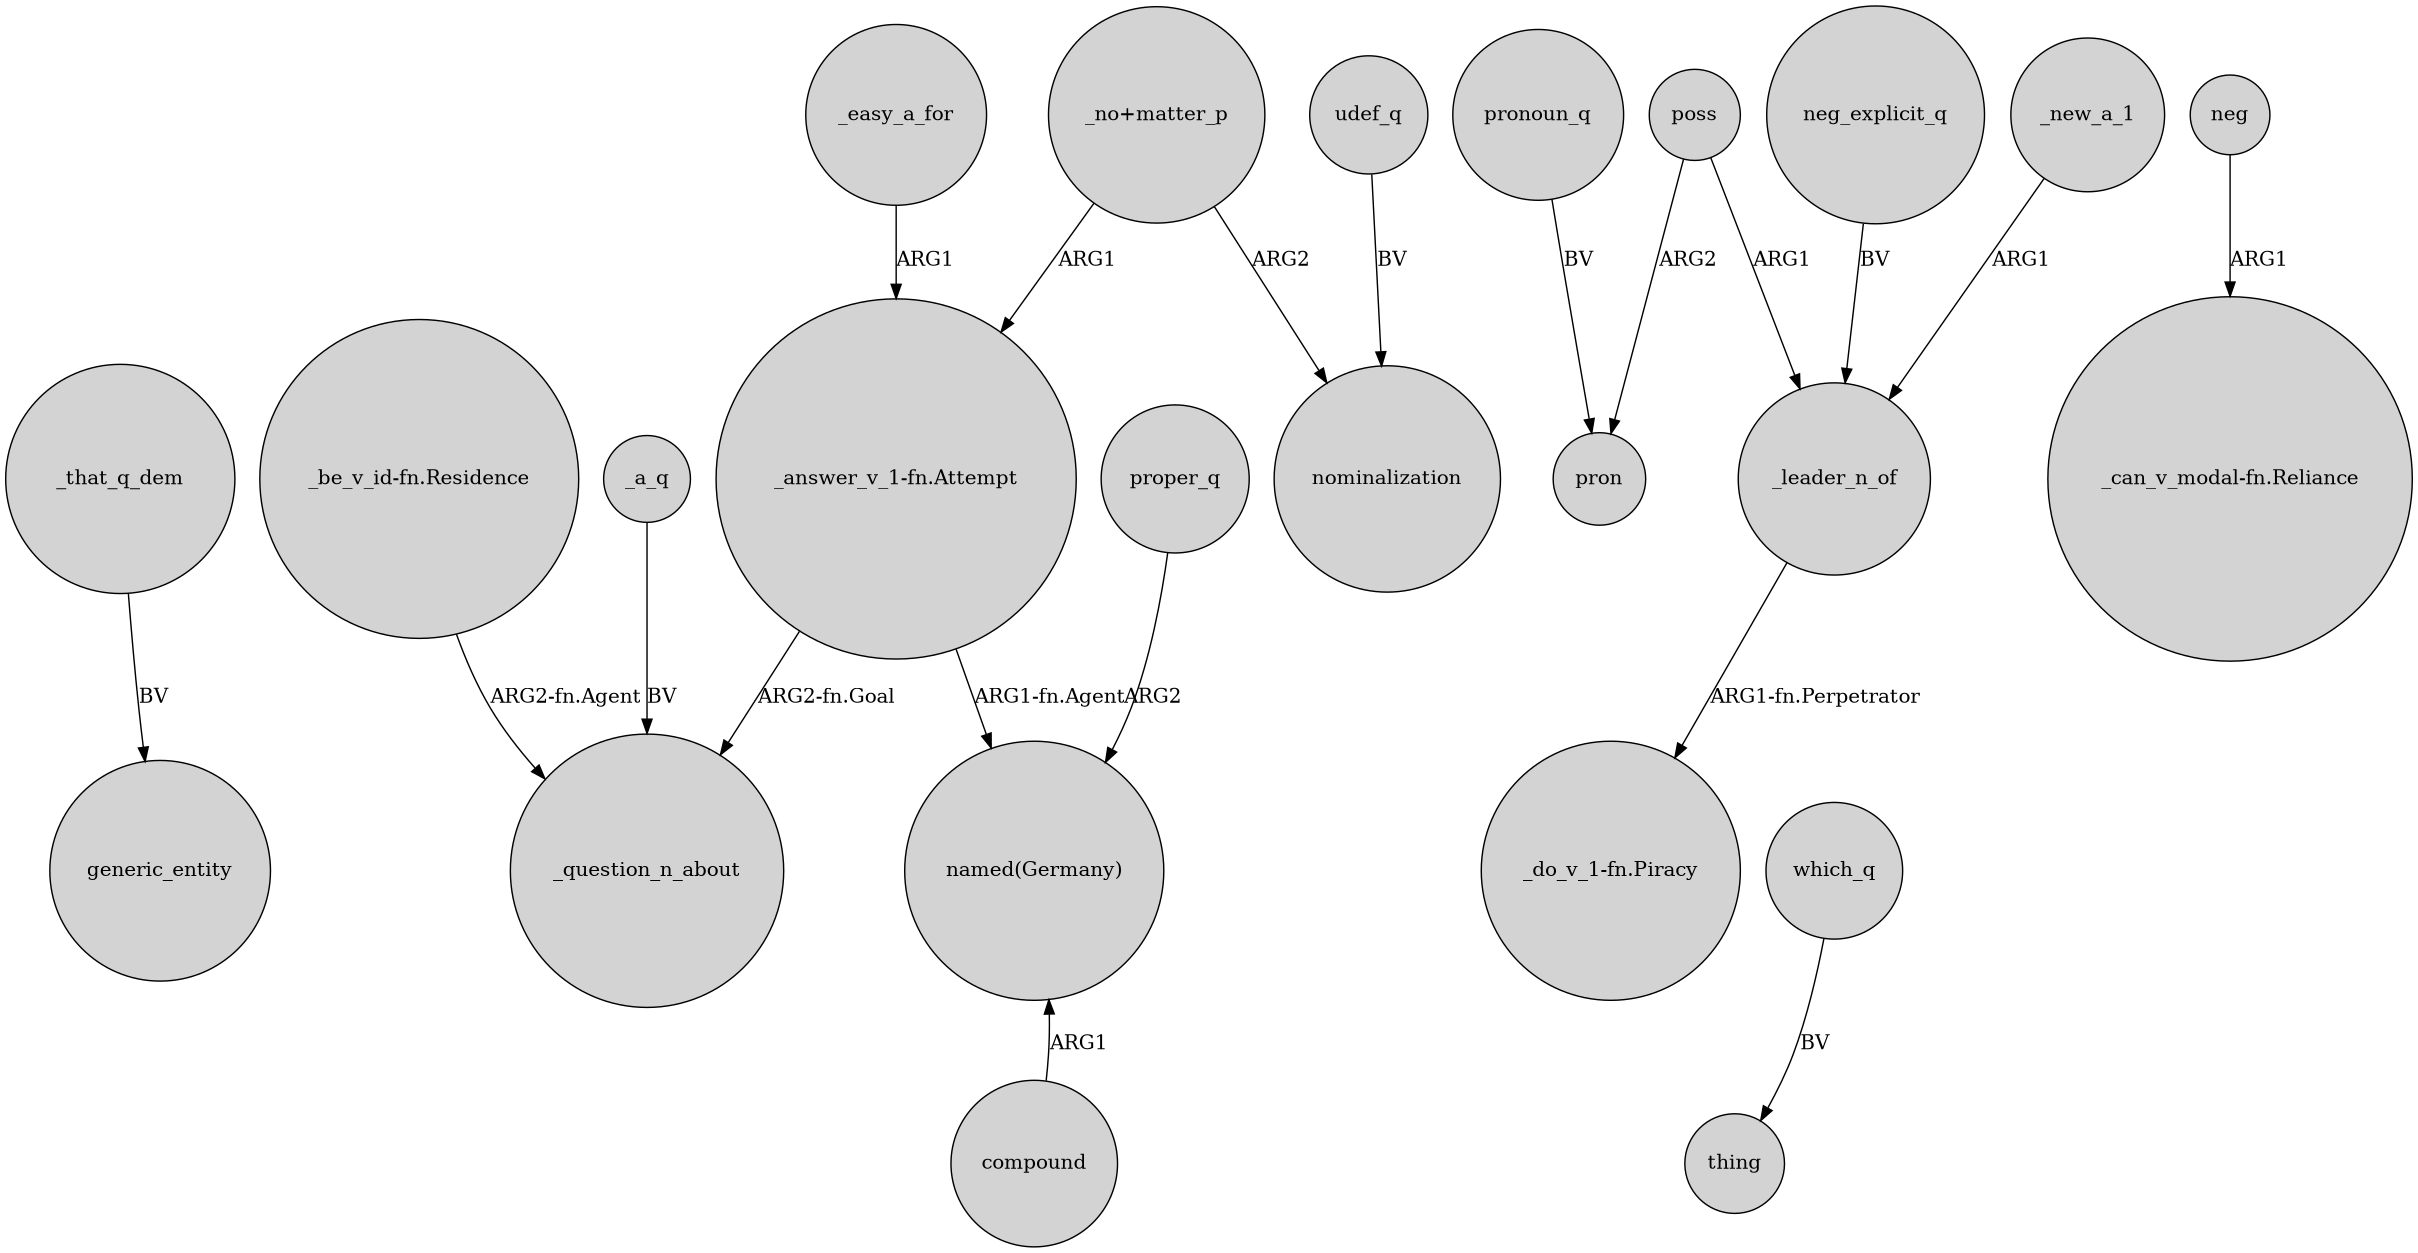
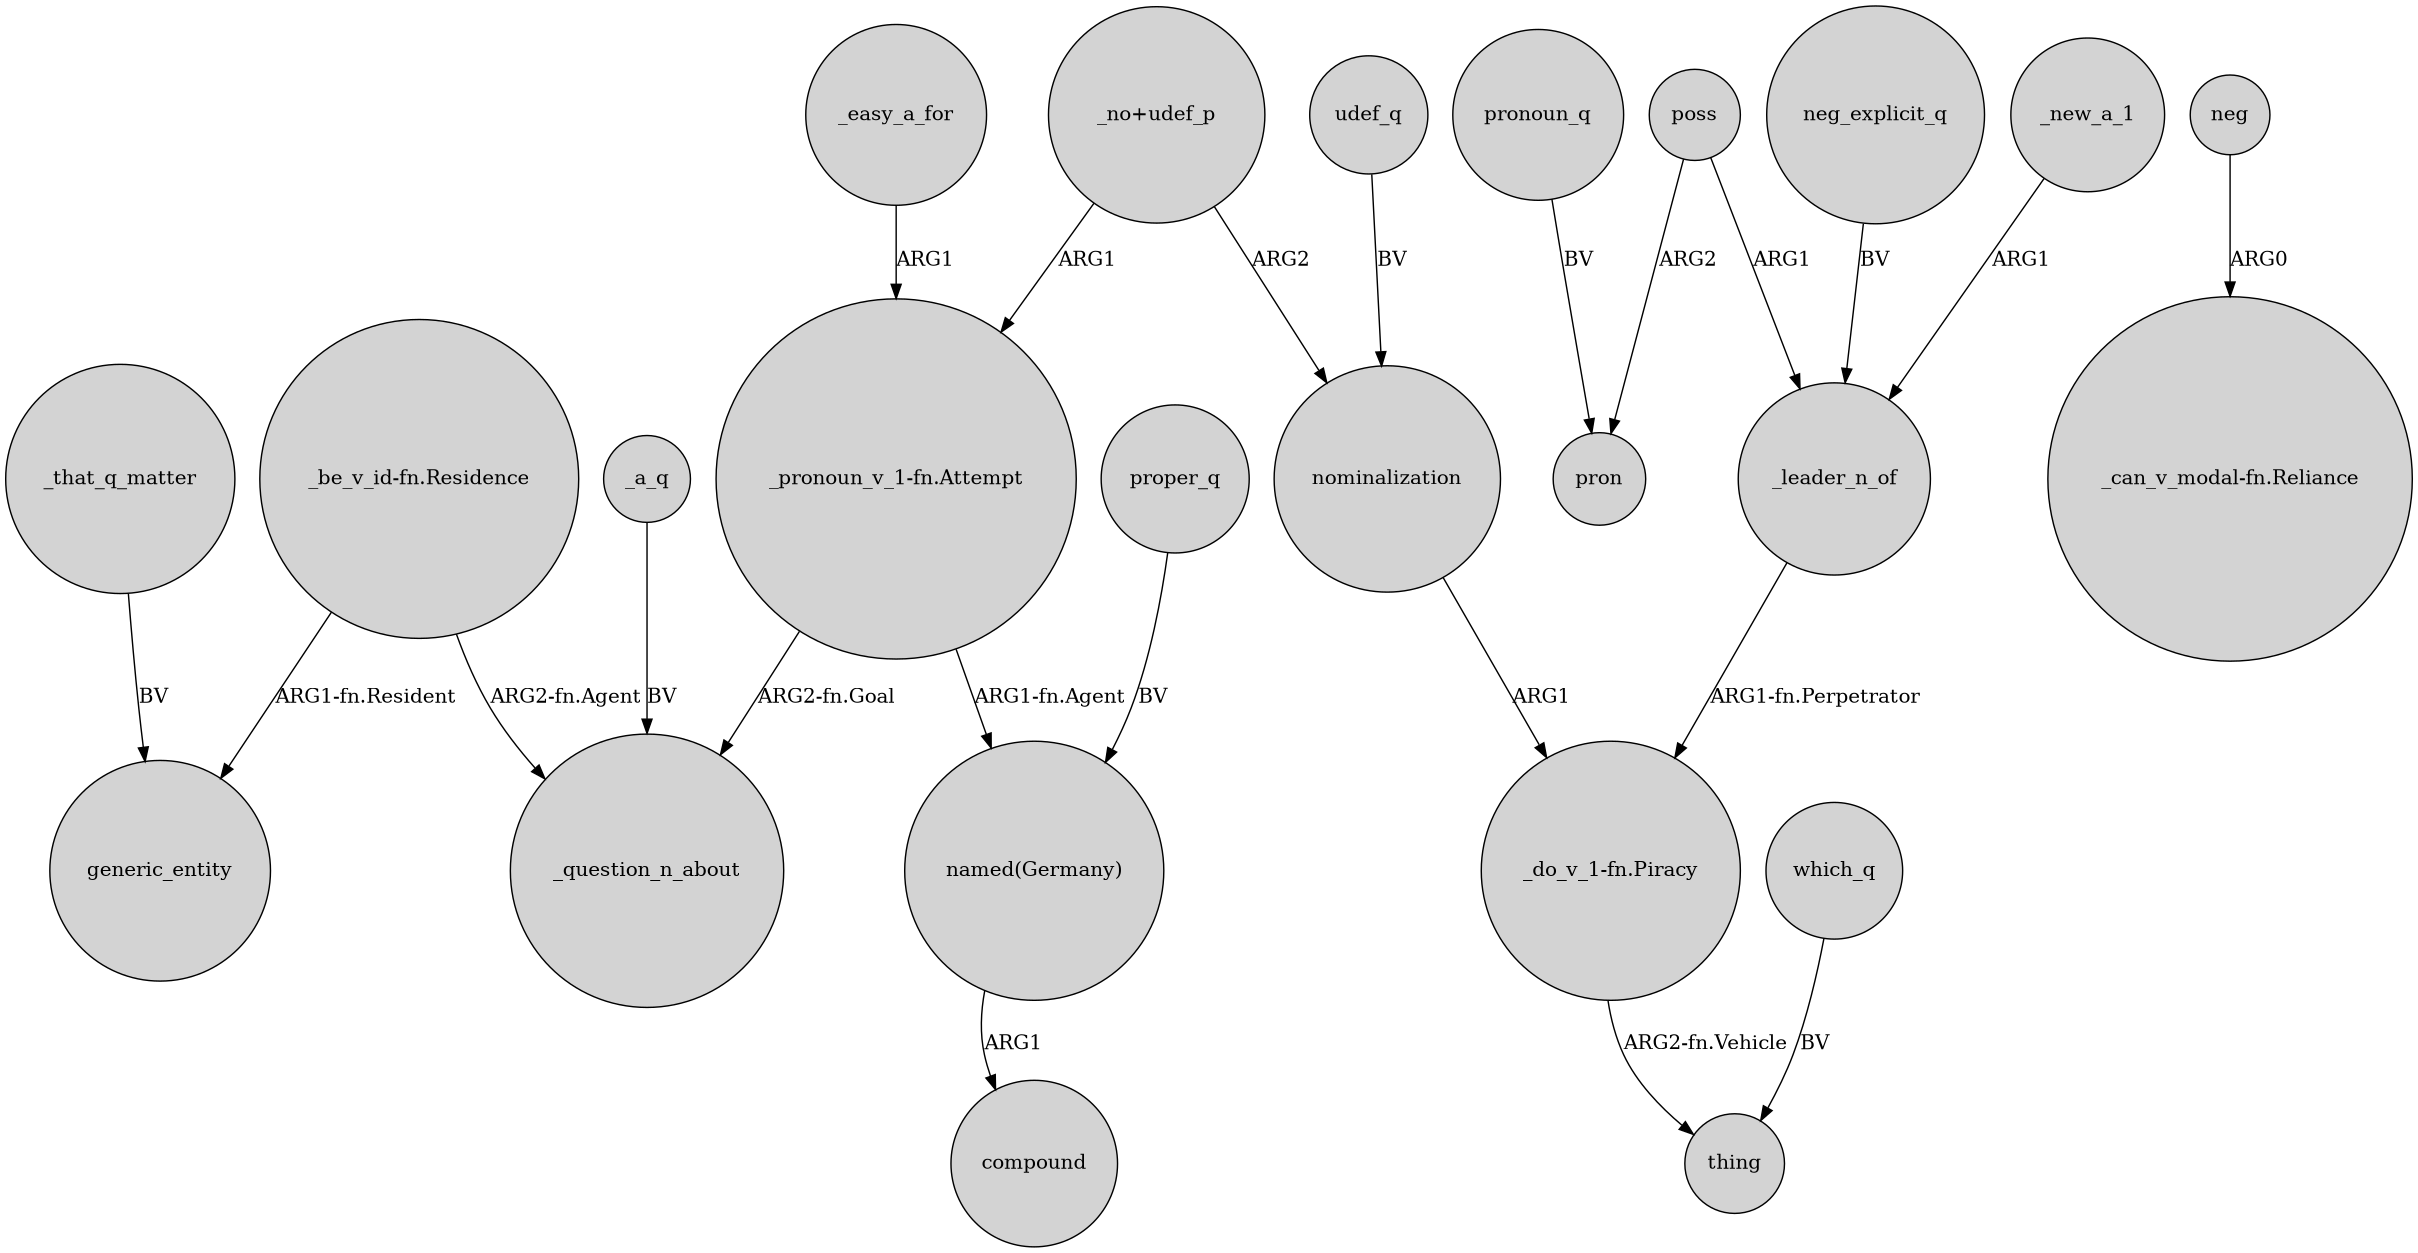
(1157, 115) -> (1157, 115)
(2259, 260) -> (2259, 260)
(120, 479) -> (120, 479)
(896, 479) -> (896, 479)
none -> (1491, 661)
none -> (280, 689)
(1153, 698) -> (1153, 698)
(1049, 1047) -> (982, 1034)
none -> (1632, 1070)
